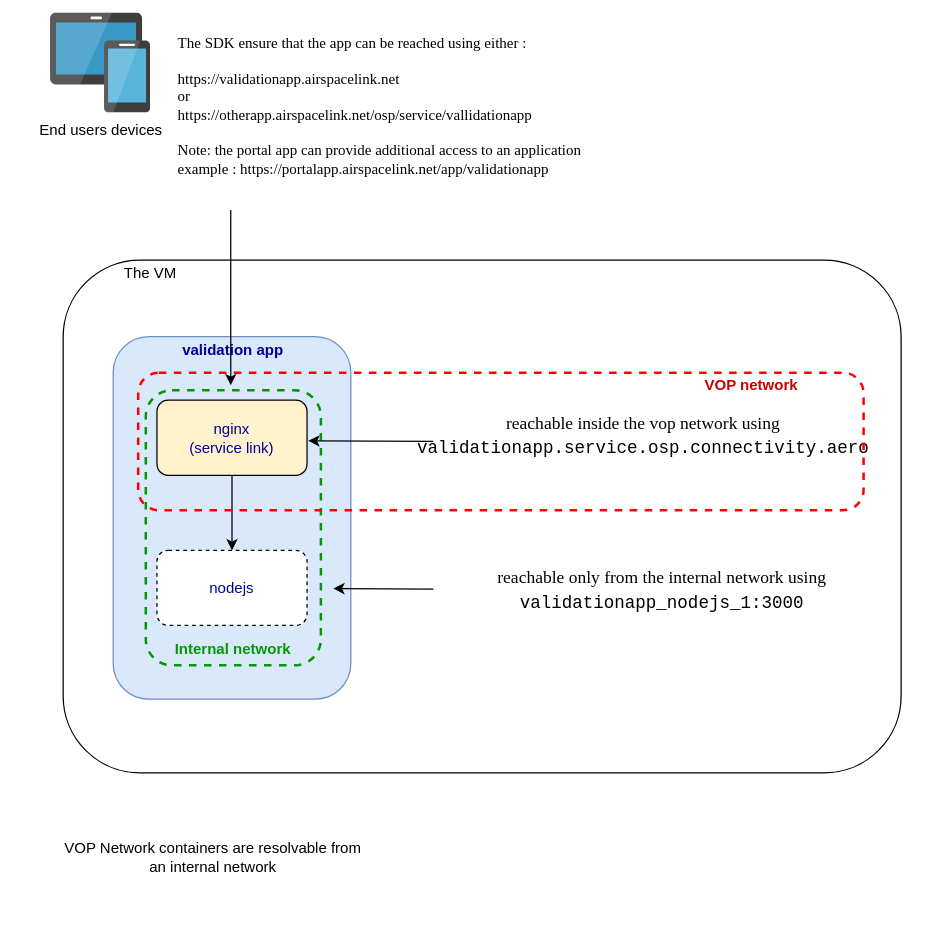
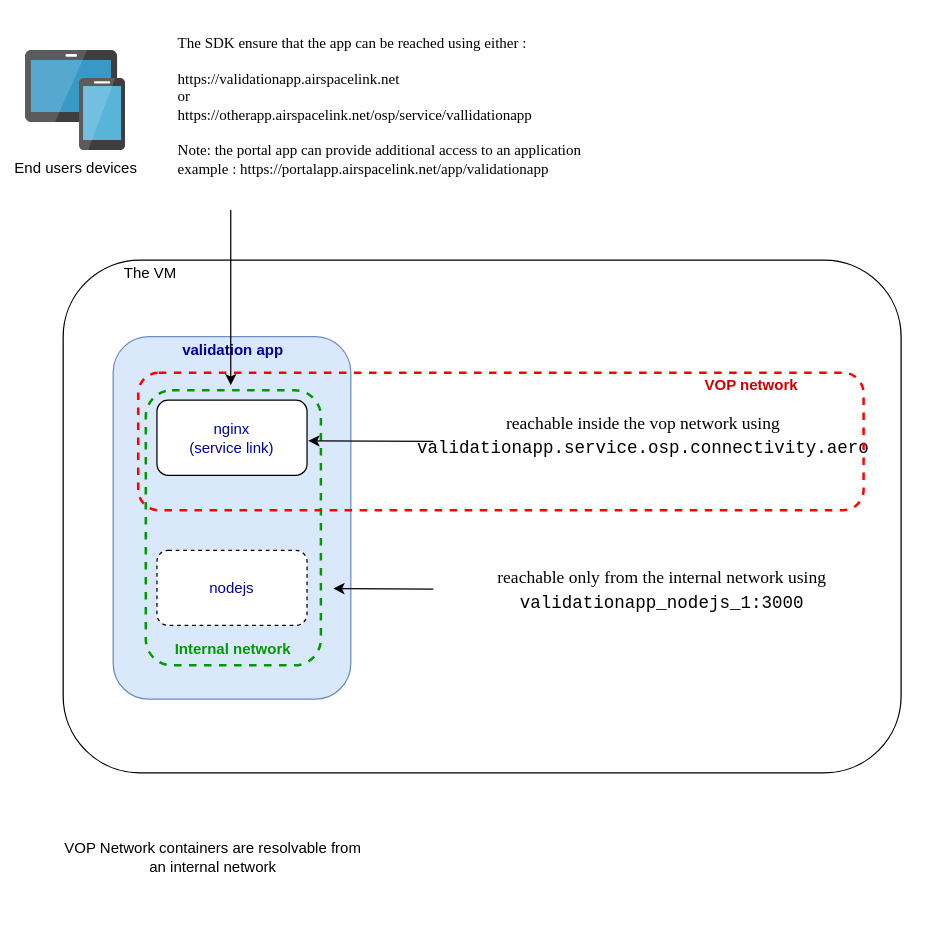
(101, 63) -> (76, 101)
(232, 438) -> (232, 438)
(232, 508) -> none
